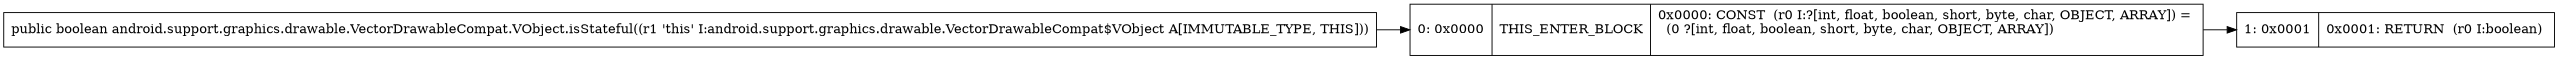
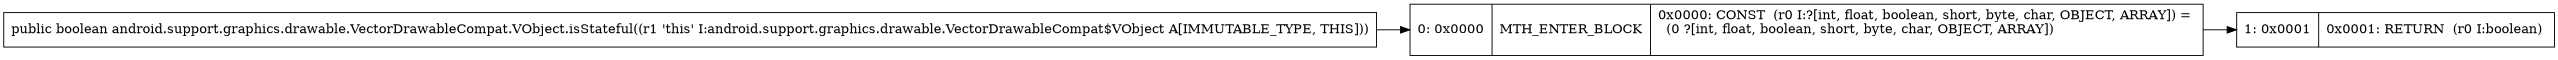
(1571, 29) -> (1571, 29)
